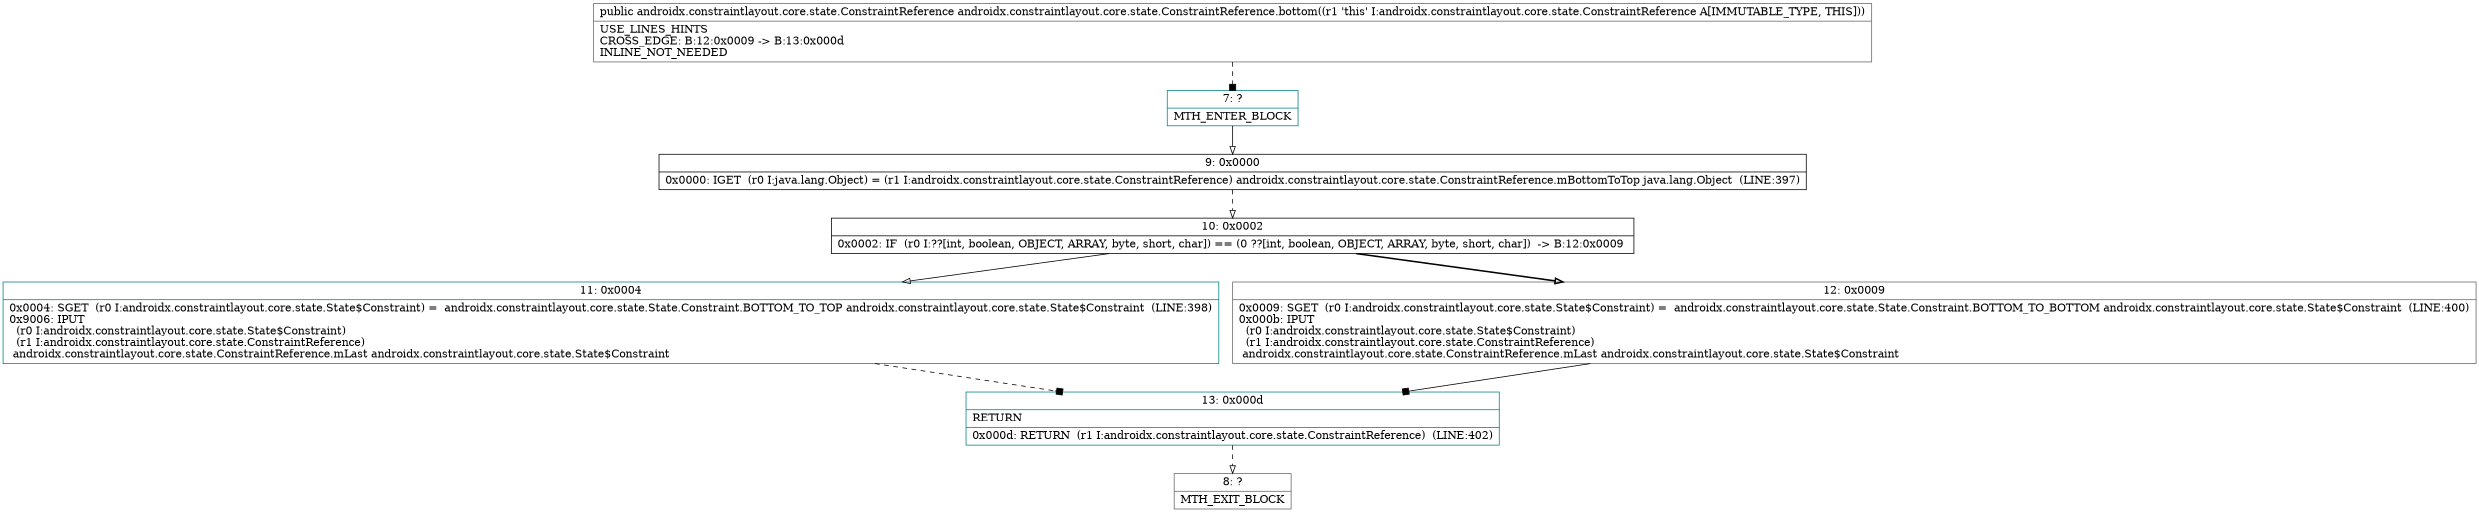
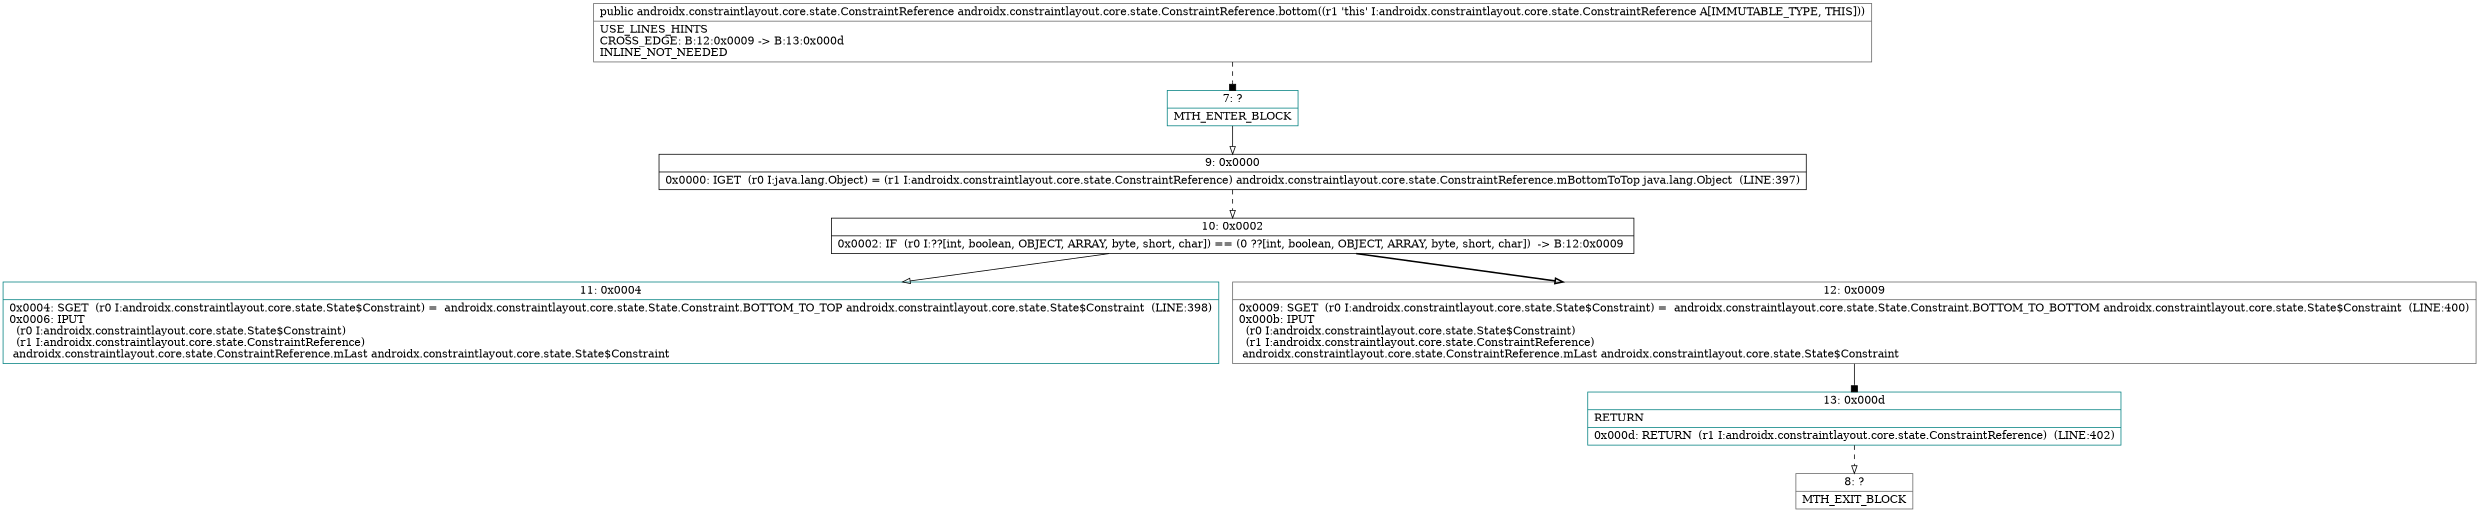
(50, 320) -> (50, 320)
(965, 377) -> none
